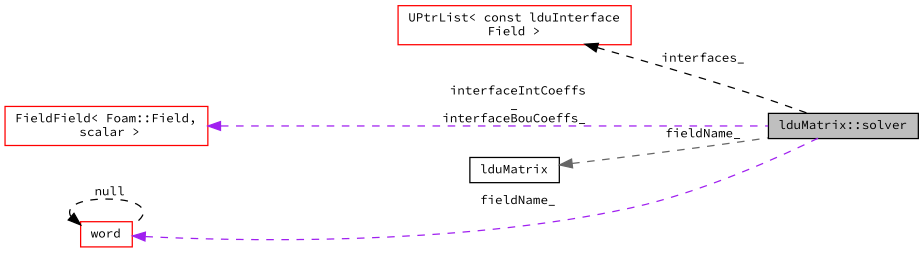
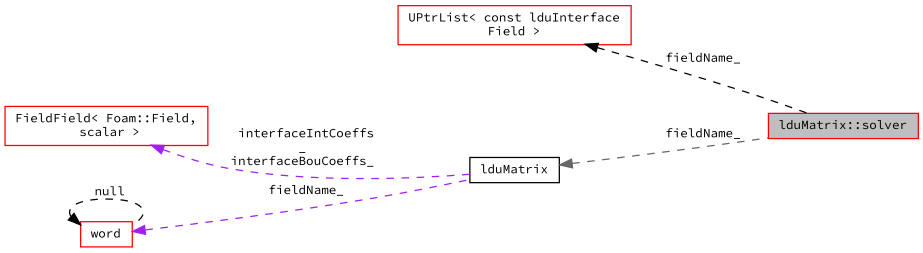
(700, 59) -> (700, 59)
(495, 126) -> (315, 177)
(843, 126) -> (843, 126)
(489, 230) -> (308, 208)
